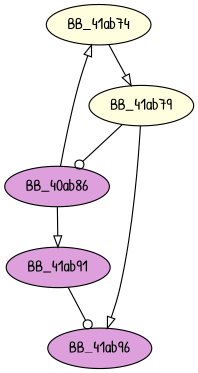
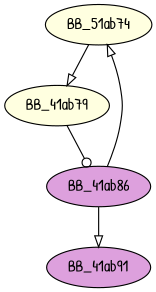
(99, 25) -> (99, 25)
(57, 187) -> (99, 187)
(100, 348) -> none
